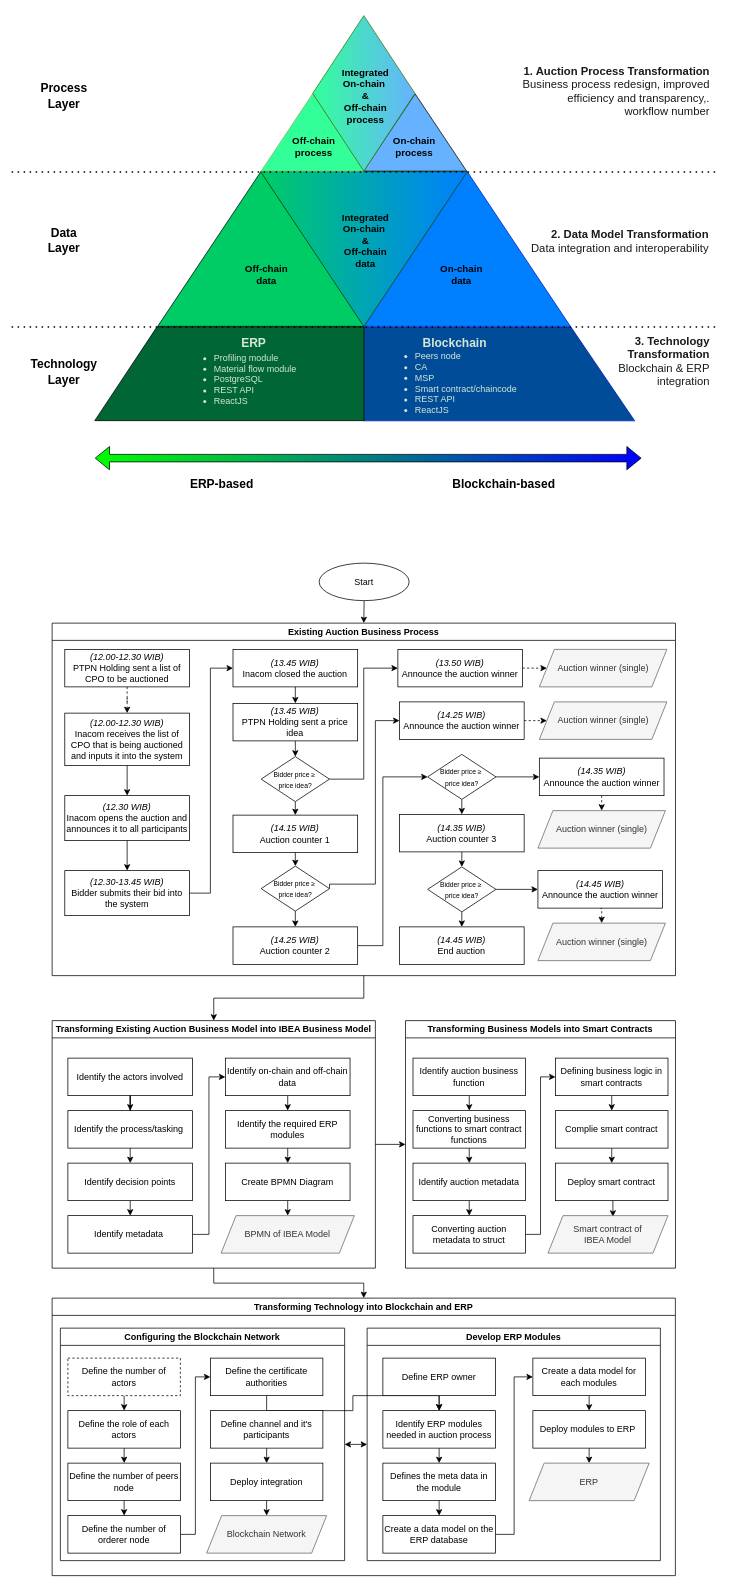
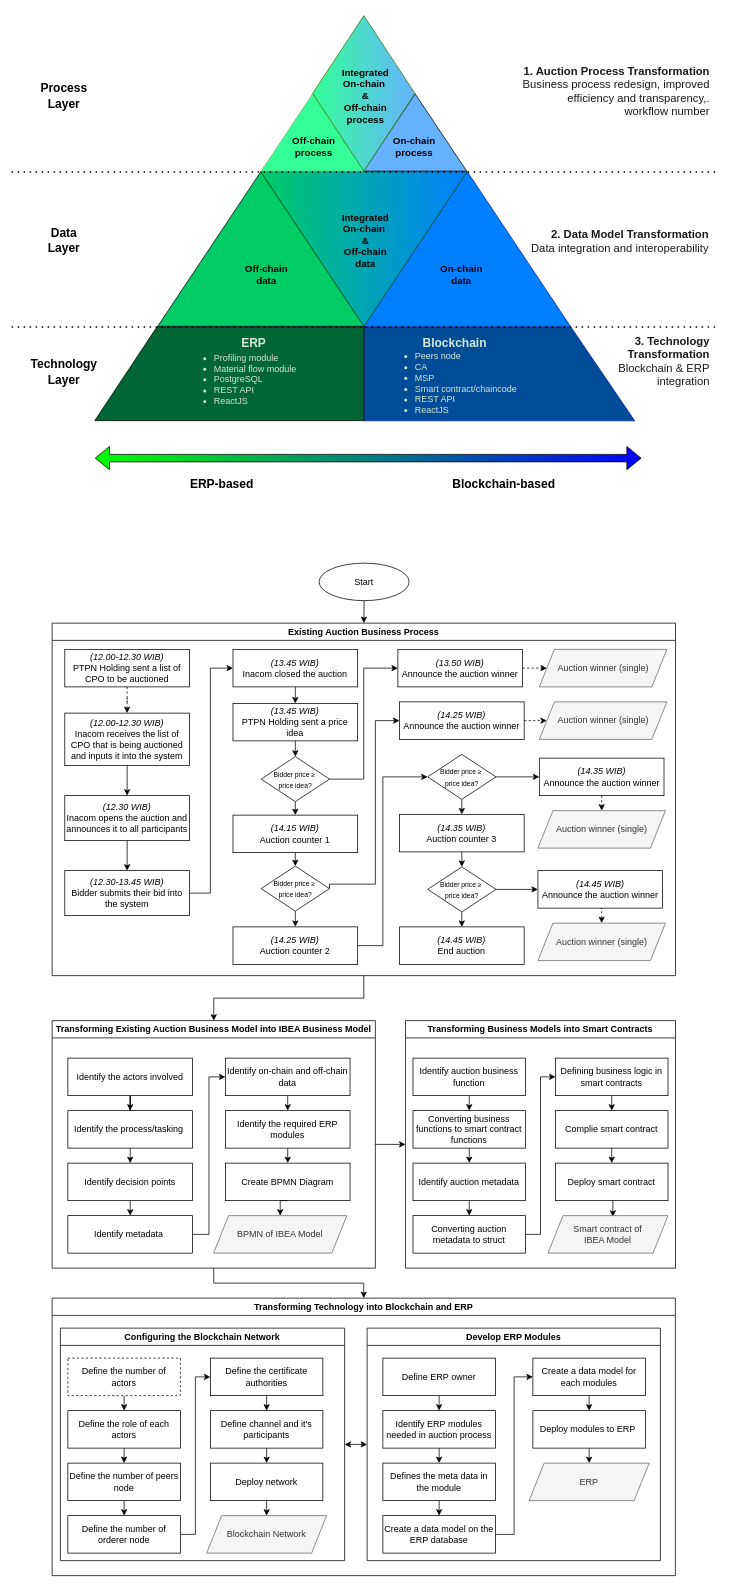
(288, 1234) -> (280, 1234)
(338, 1410) -> (267, 1404)
(267, 1482) -> (267, 1482)
